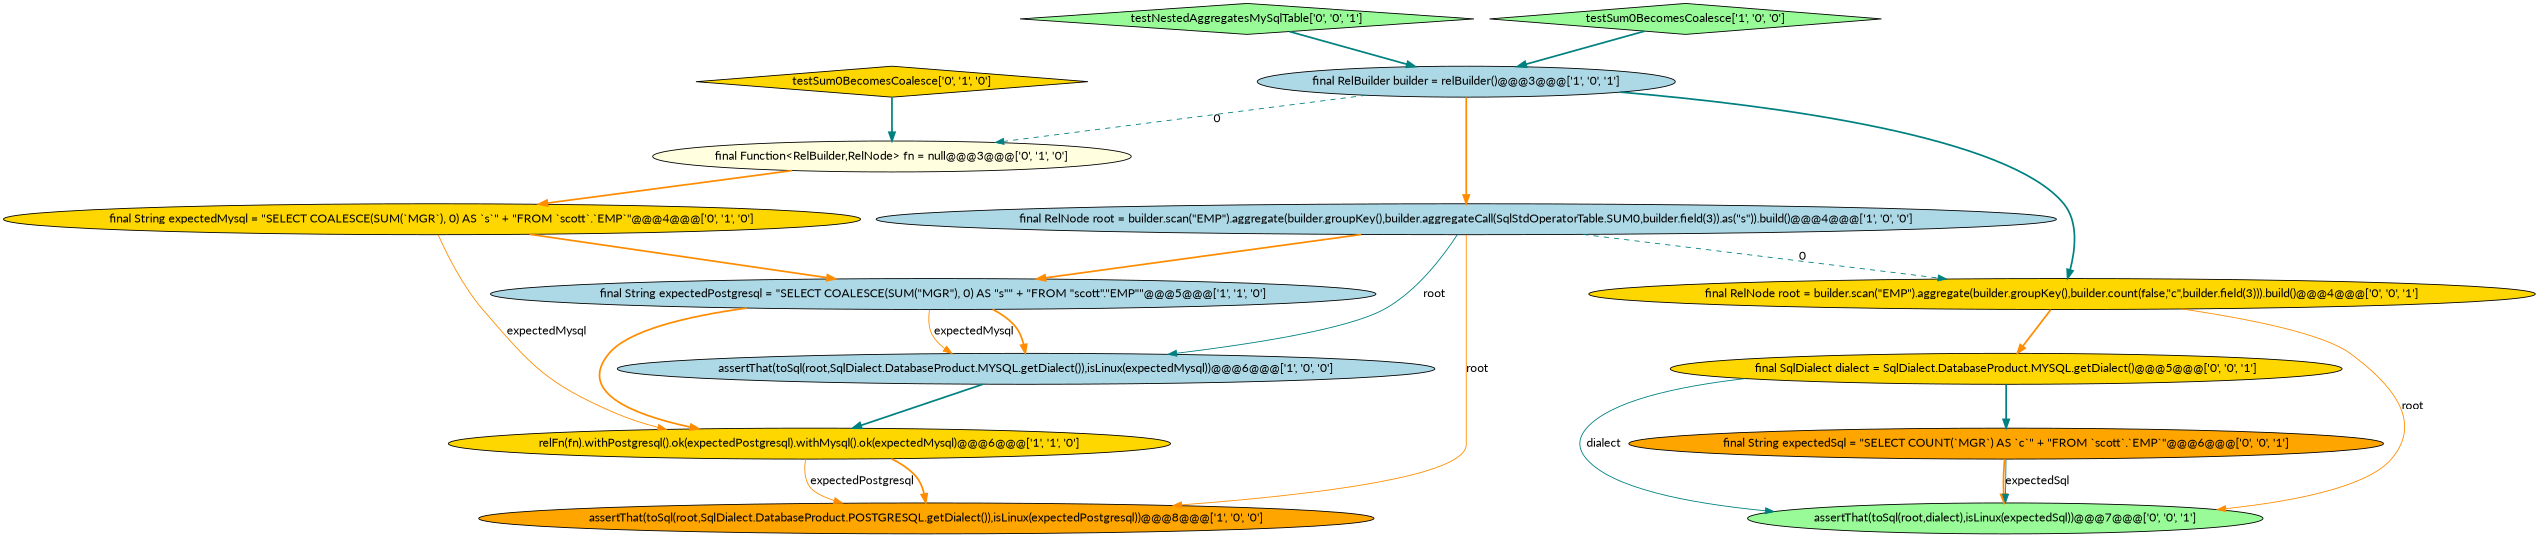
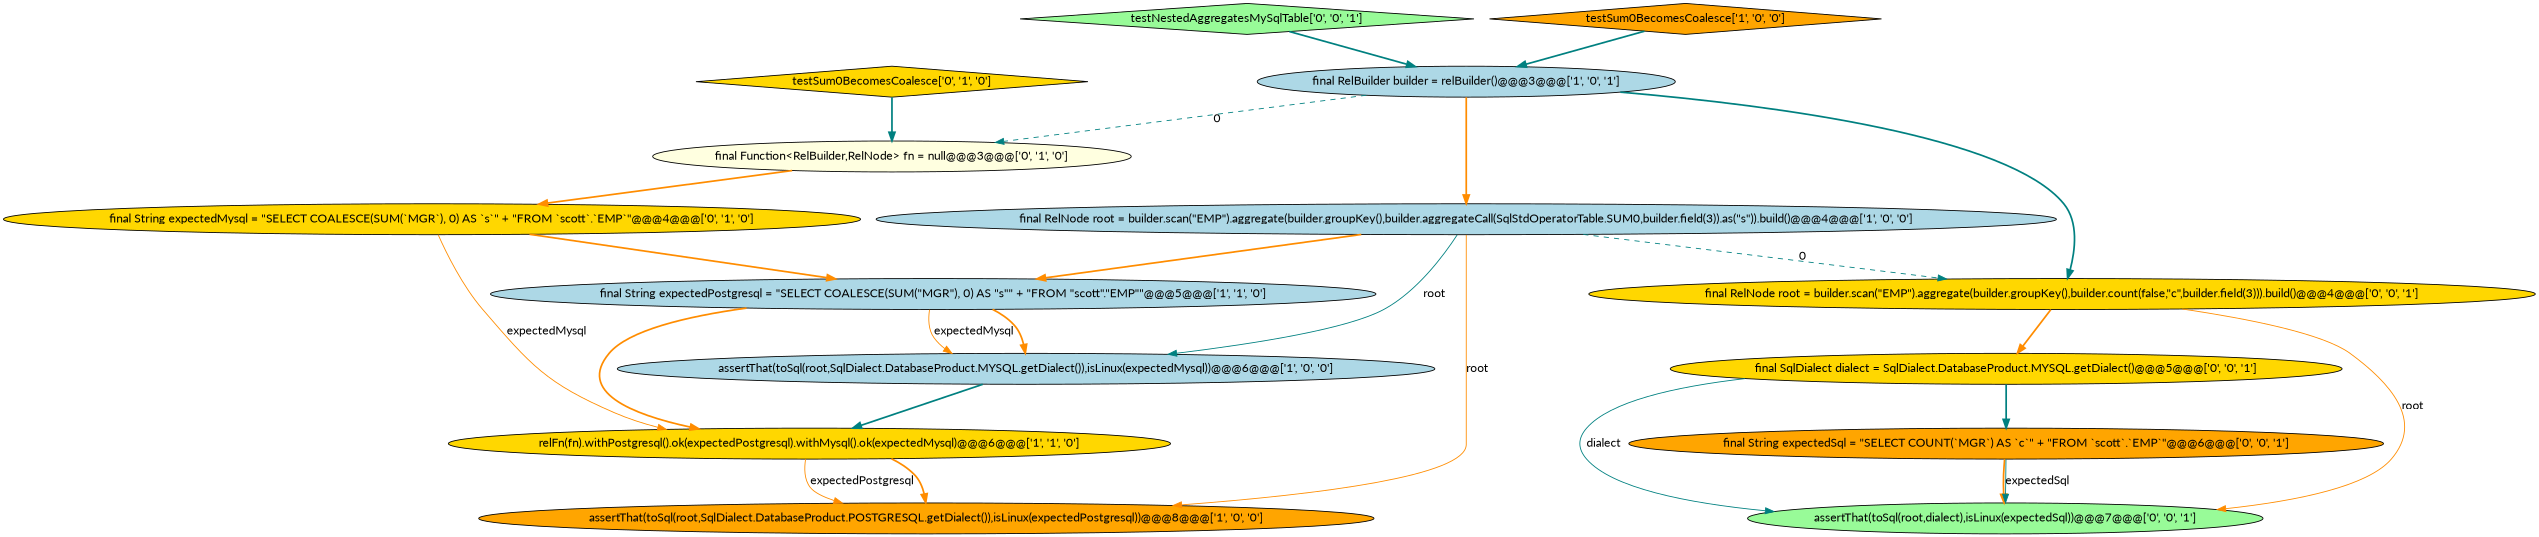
(1685, 19) -> (1685, 19)
